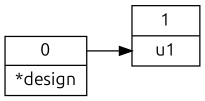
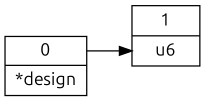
(166, 50) -> (166, 50)
